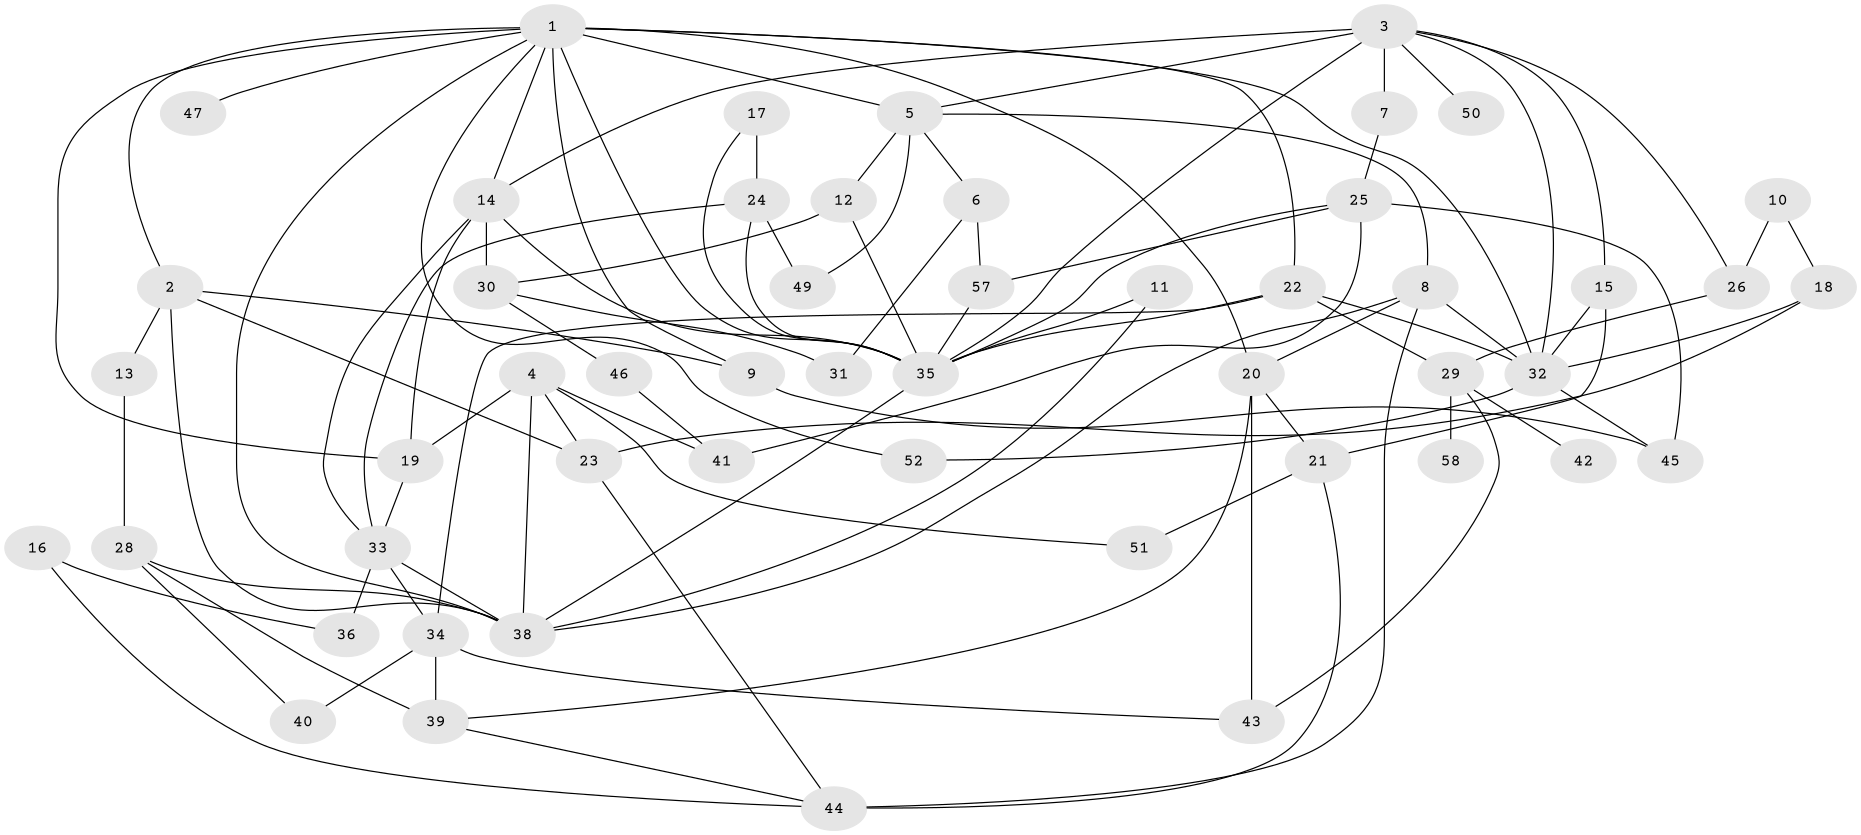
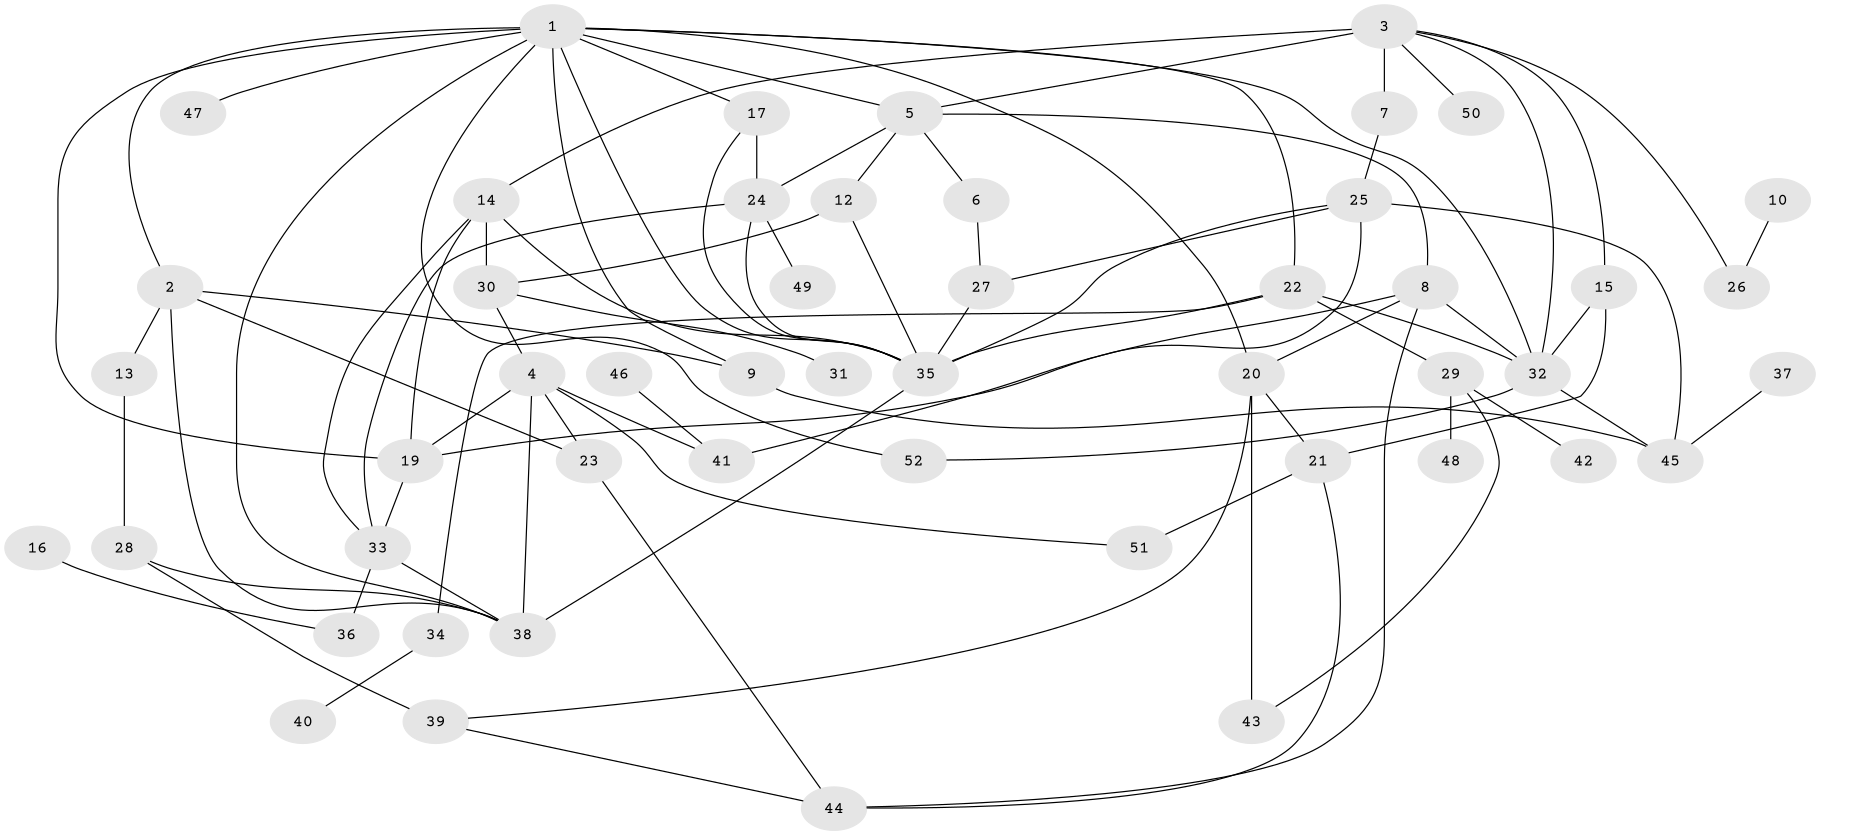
(520, 113) -> (655, 70)
(1150, 194) -> none
(890, 217) -> (834, 157)
(908, 287) -> none
(981, 287) -> (981, 287)
(1160, 287) -> none
(1824, 287) -> none
(544, 325) -> (503, 319)
(1590, 325) -> none
none -> (1783, 374)
(1451, 461) -> (1451, 461)
(987, 492) -> (852, 415)
(400, 582) -> none
(213, 635) -> none
(436, 678) -> none
(838, 699) -> none
(392, 774) -> none
